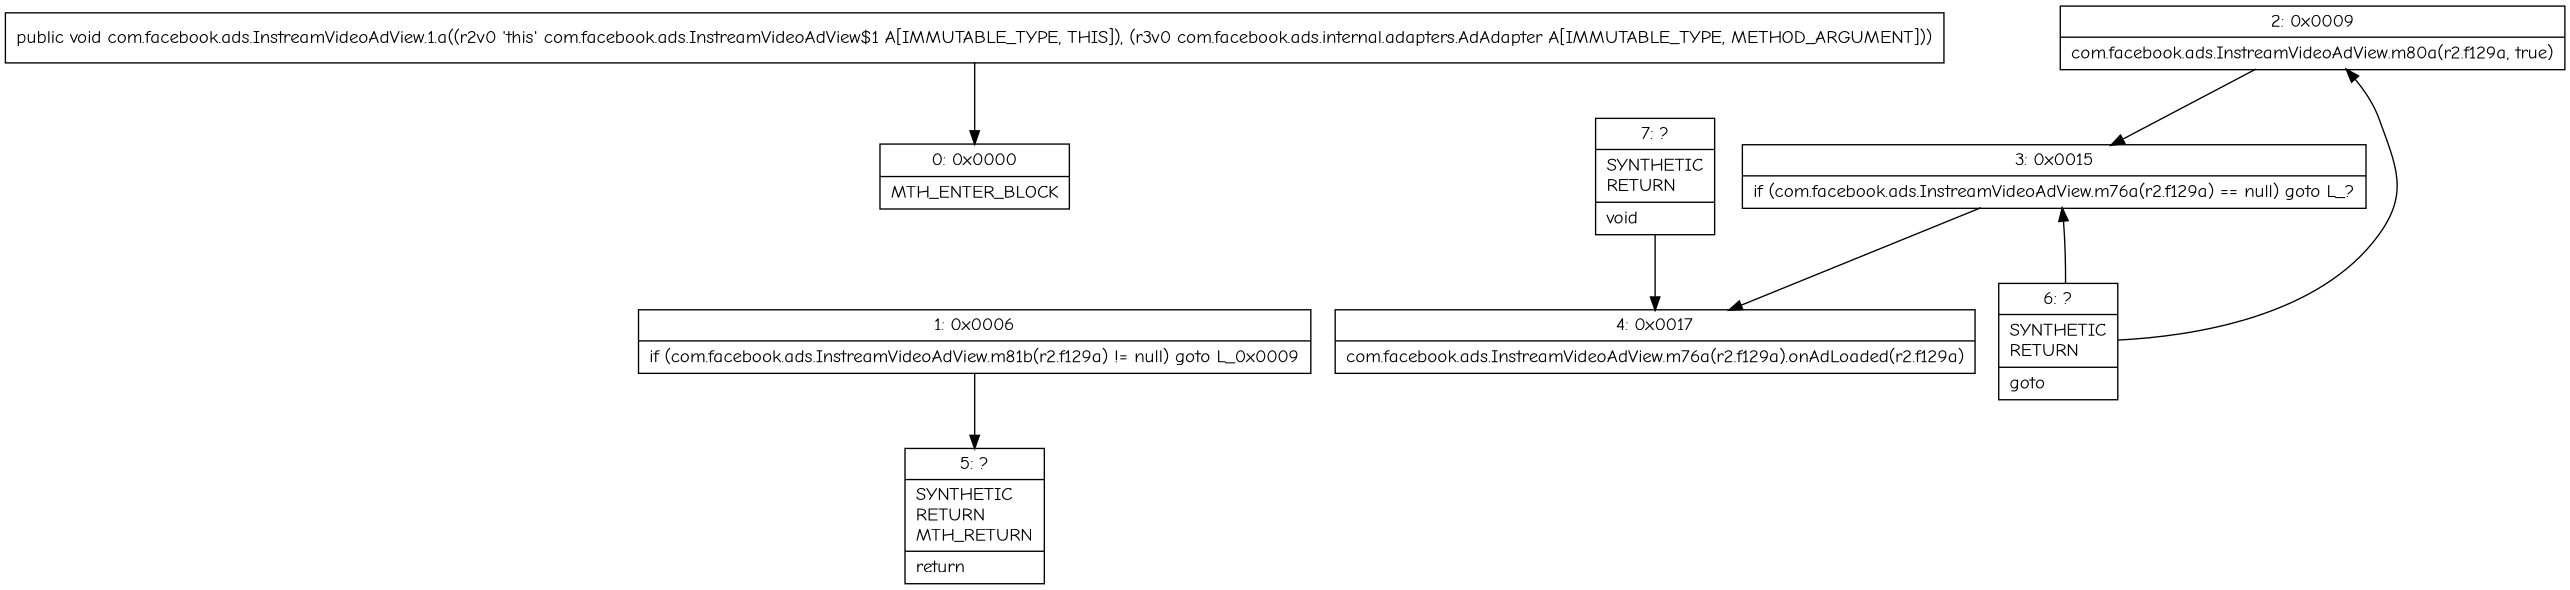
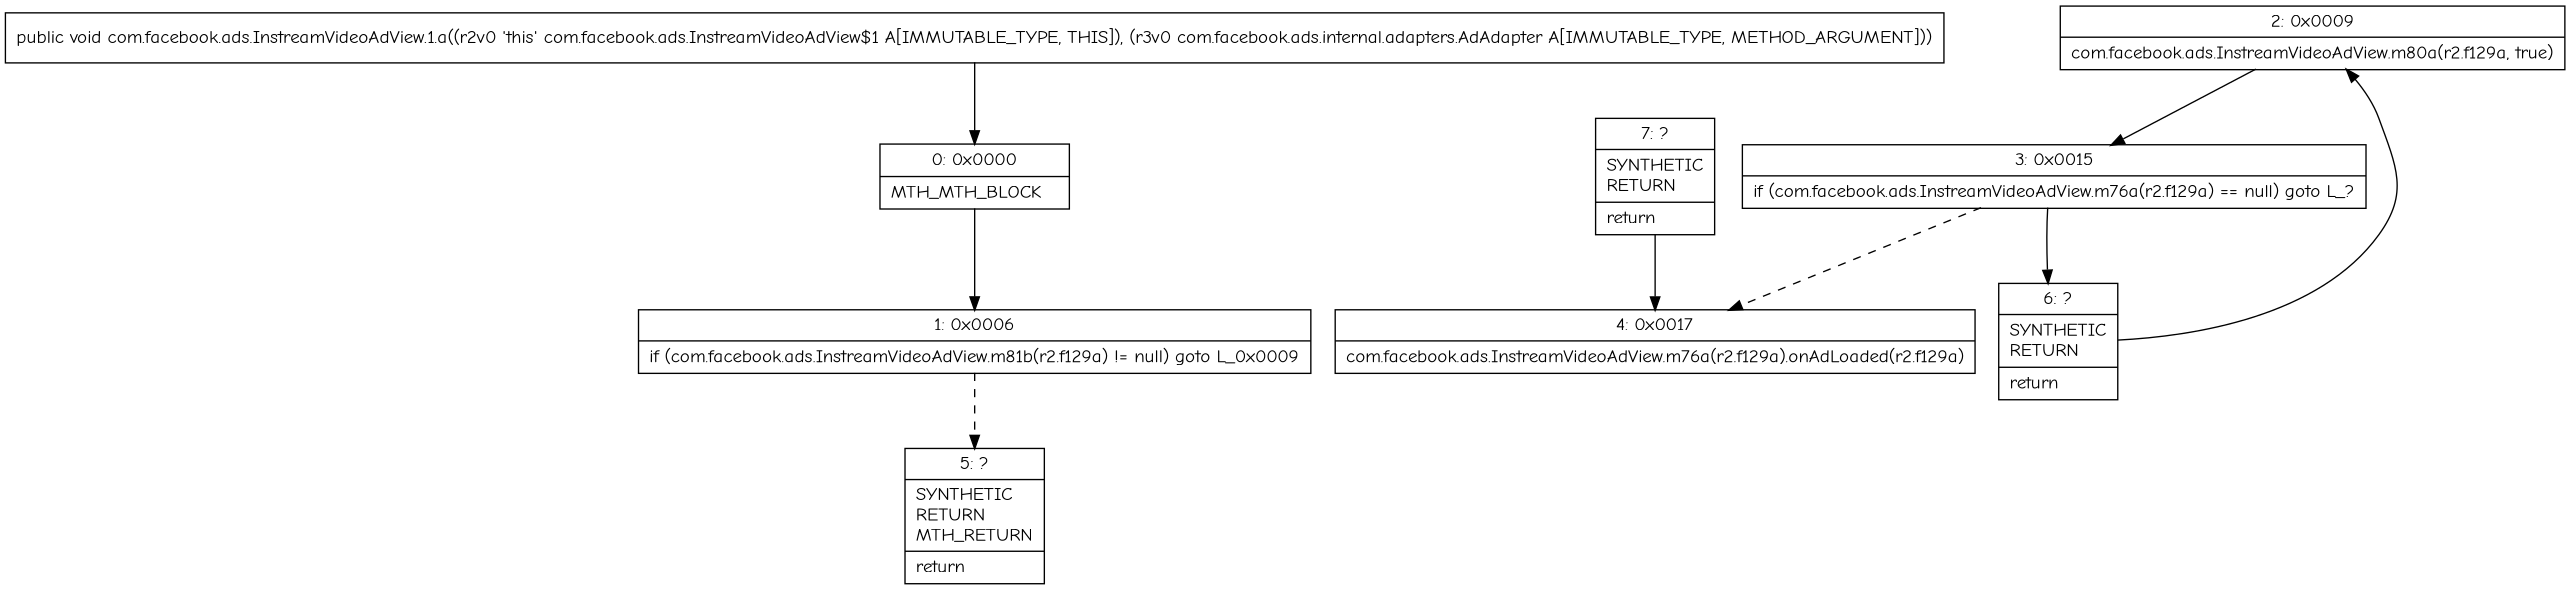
(975, 192) -> (967, 192)
(1623, 218) -> (1631, 218)
none -> (975, 253)
(2065, 253) -> (2047, 239)
(1861, 256) -> (1861, 256)
(2028, 383) -> (2035, 383)
(975, 404) -> (975, 404)
